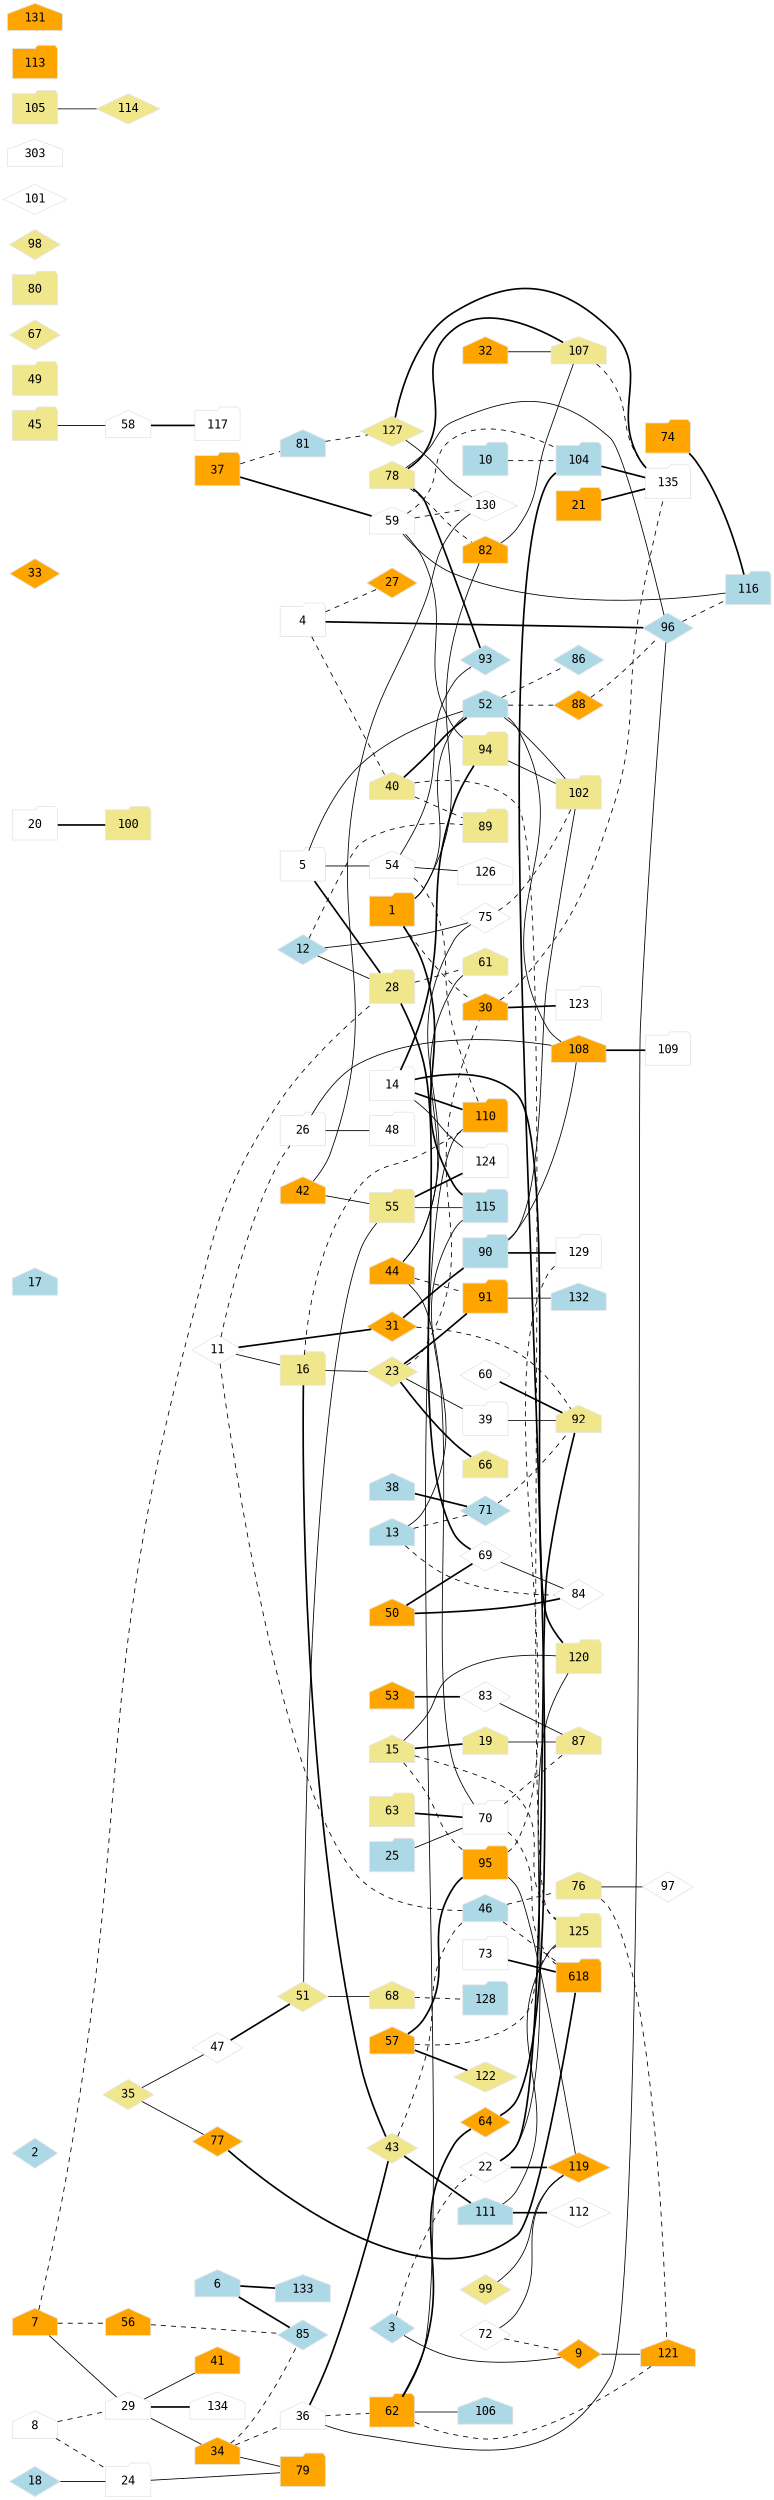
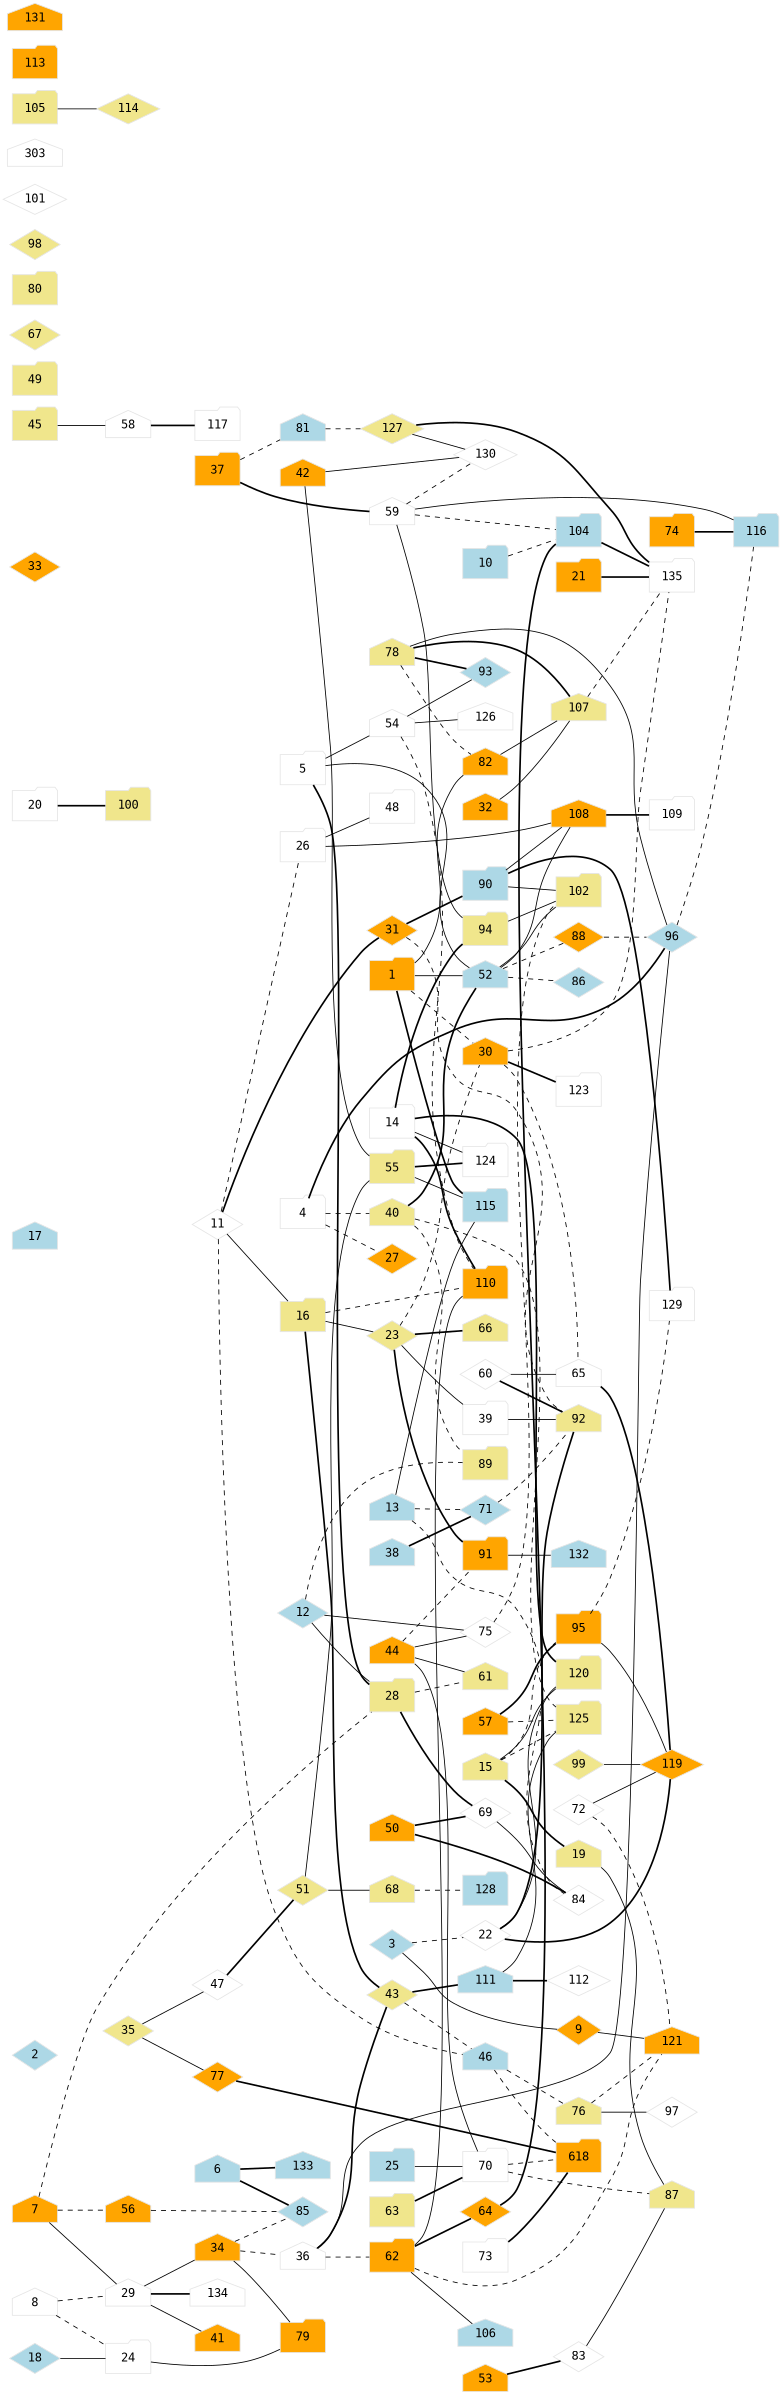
none -> (579, 1374)
(485, 2077) -> none
(533, 2345) -> (648, 1915)
